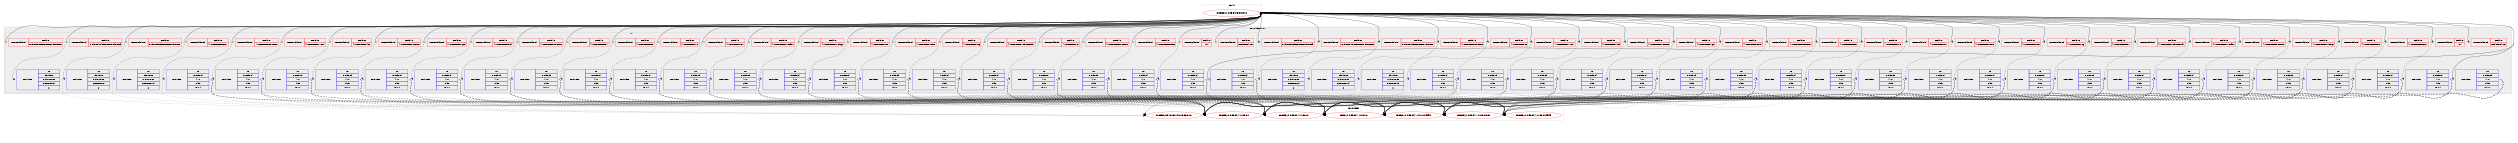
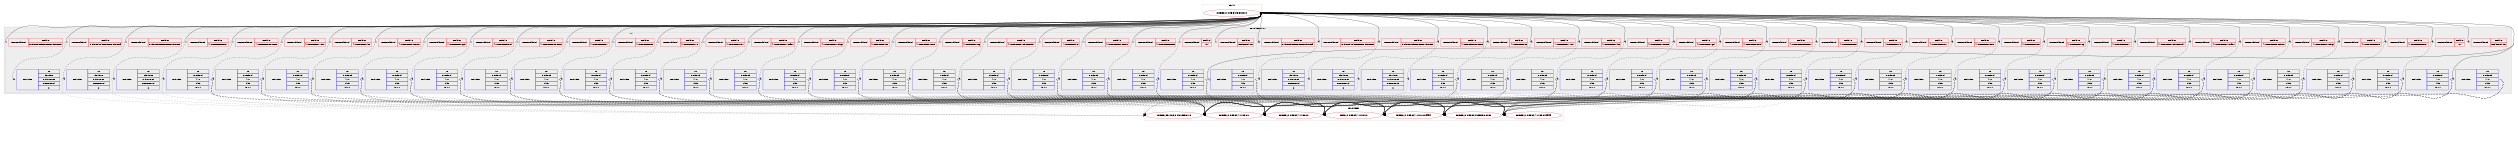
(1174, 115) -> (1174, 115)
(1473, 115) -> (1473, 115)
